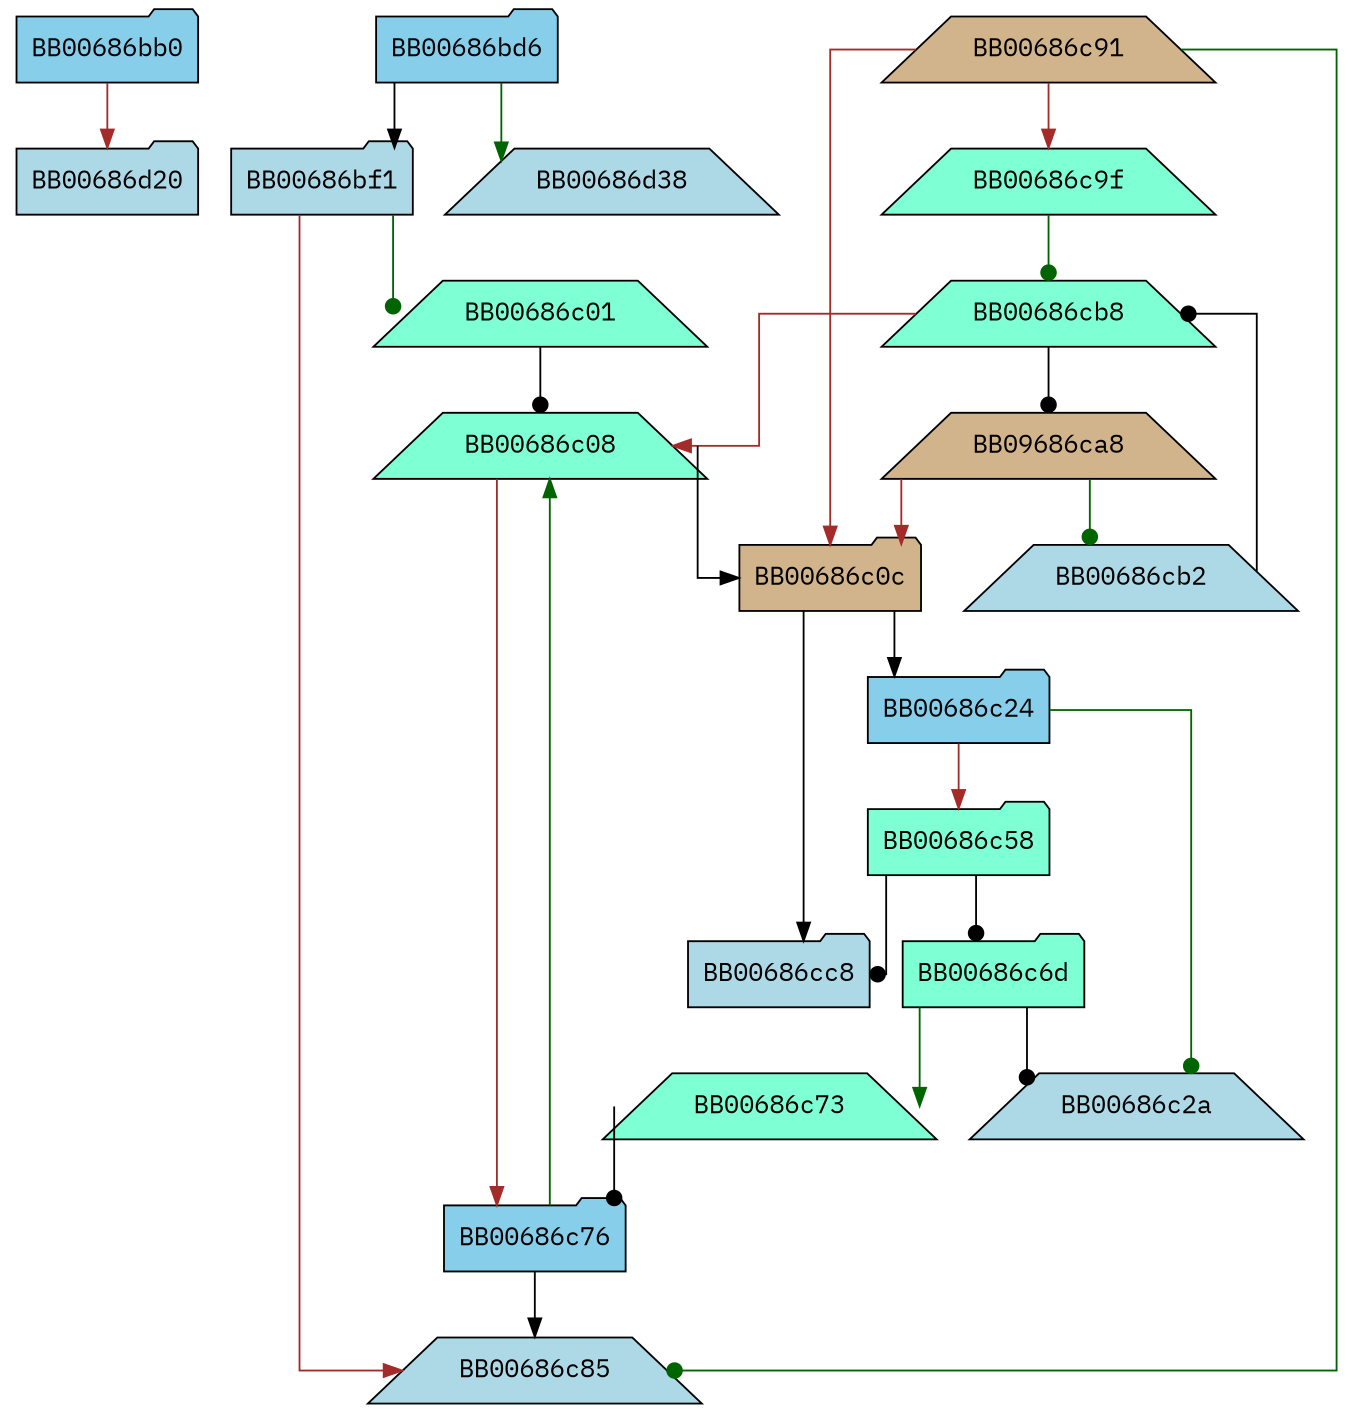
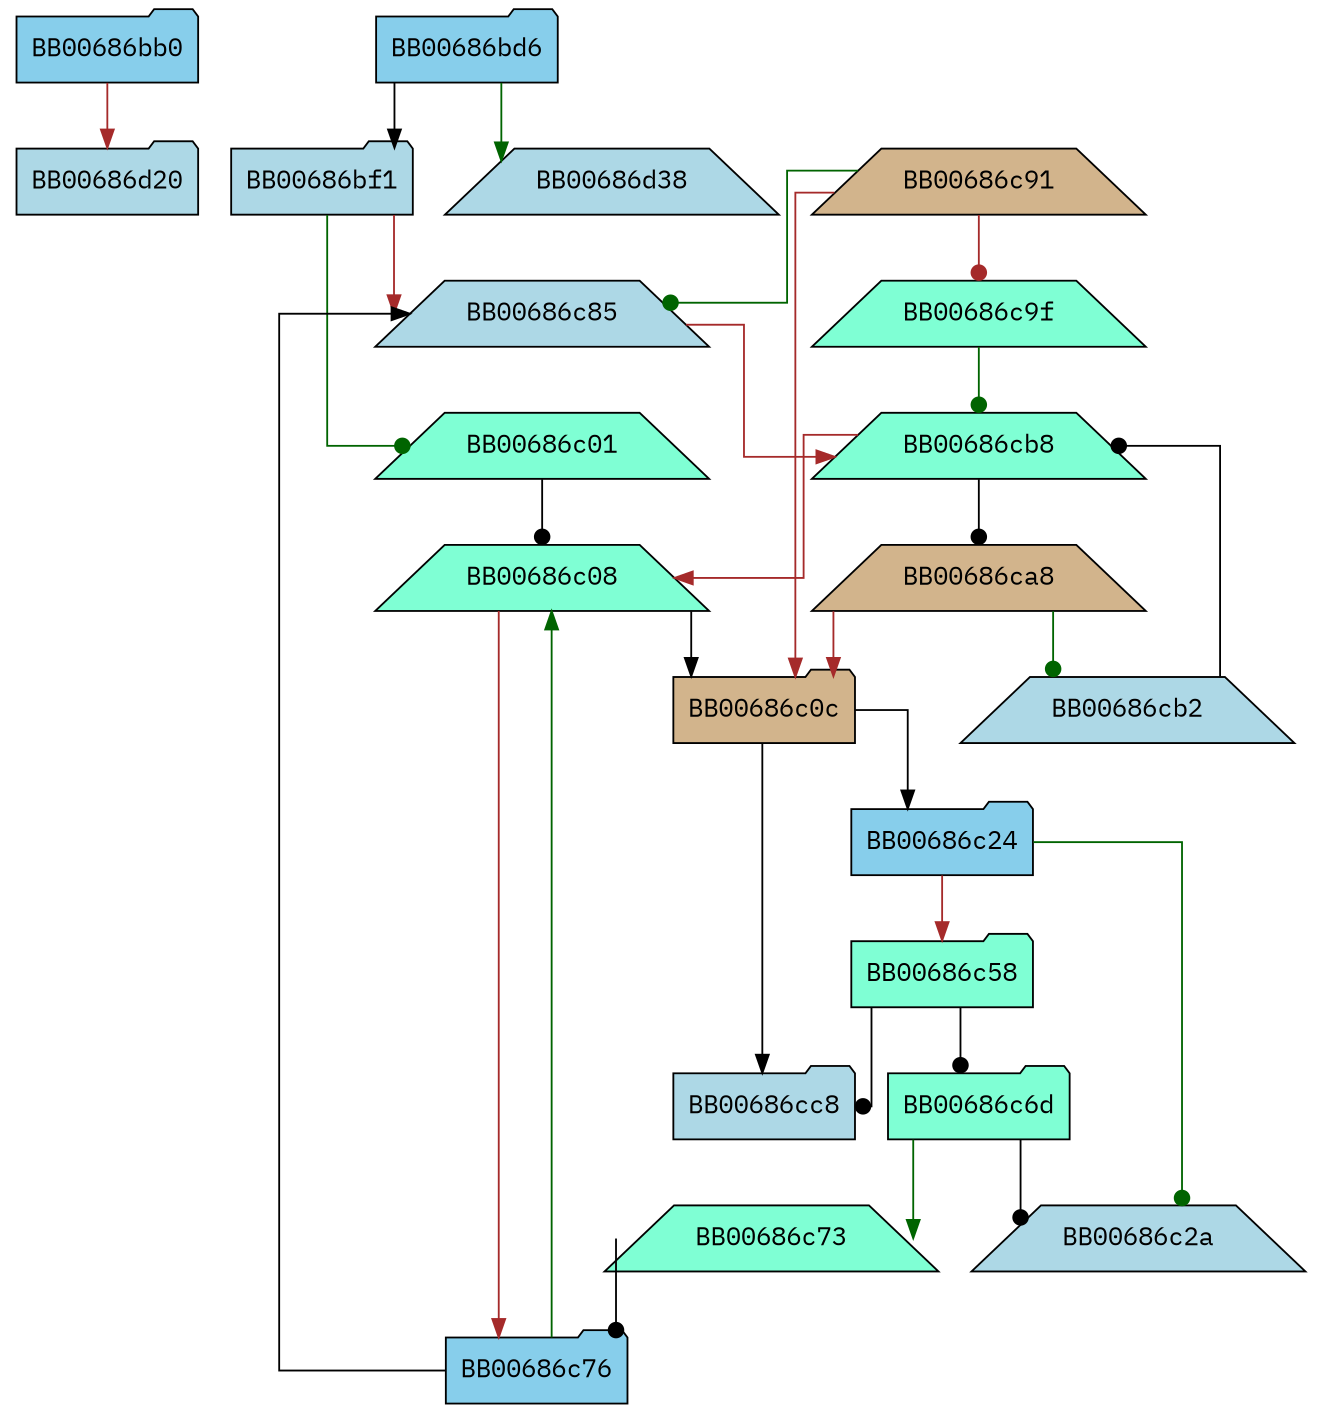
(1049, 106) -> (979, 240)
none -> (744, 398)
(1049, 446) -> (979, 578)
